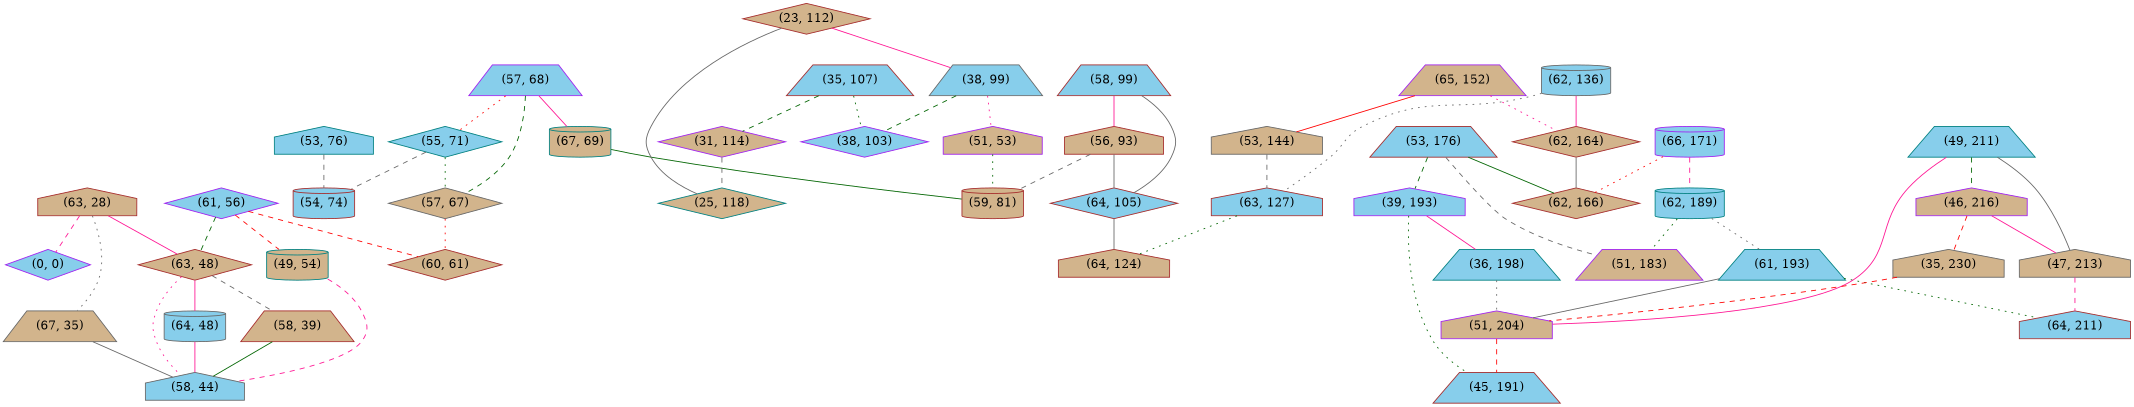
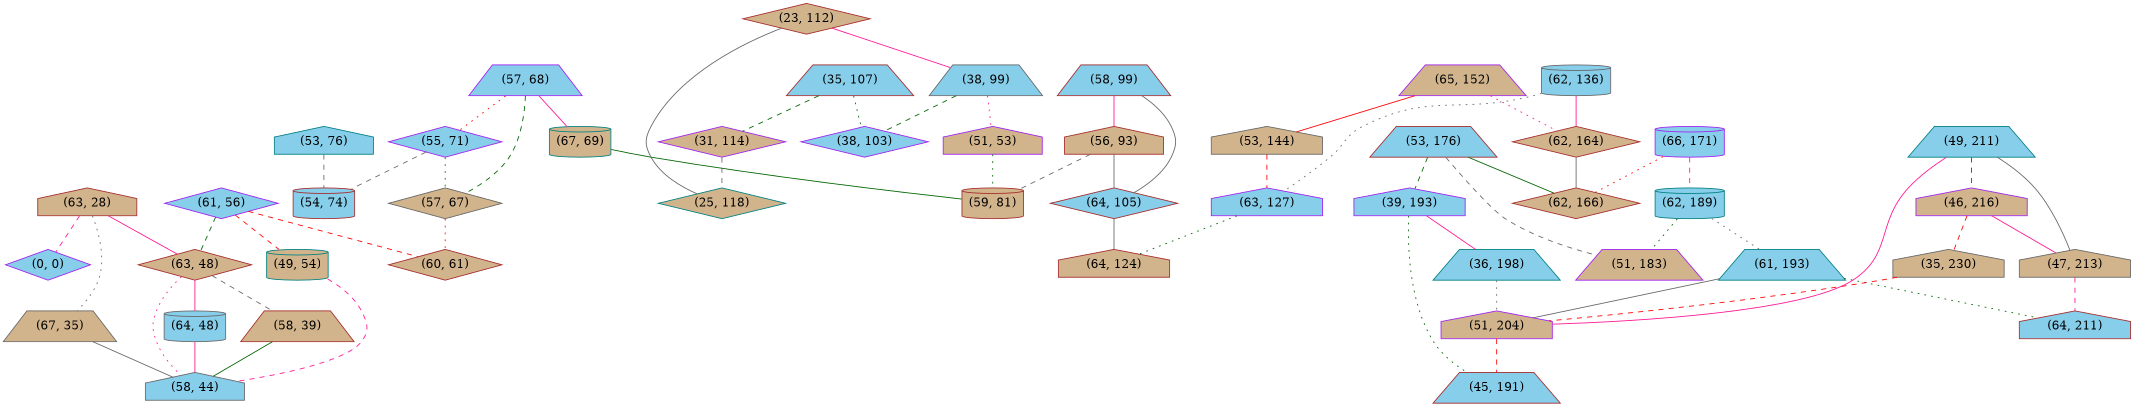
(445, 142) -> (445, 142)
(1267, 171) -> (1267, 171)
(1267, 203) -> (1267, 203)
